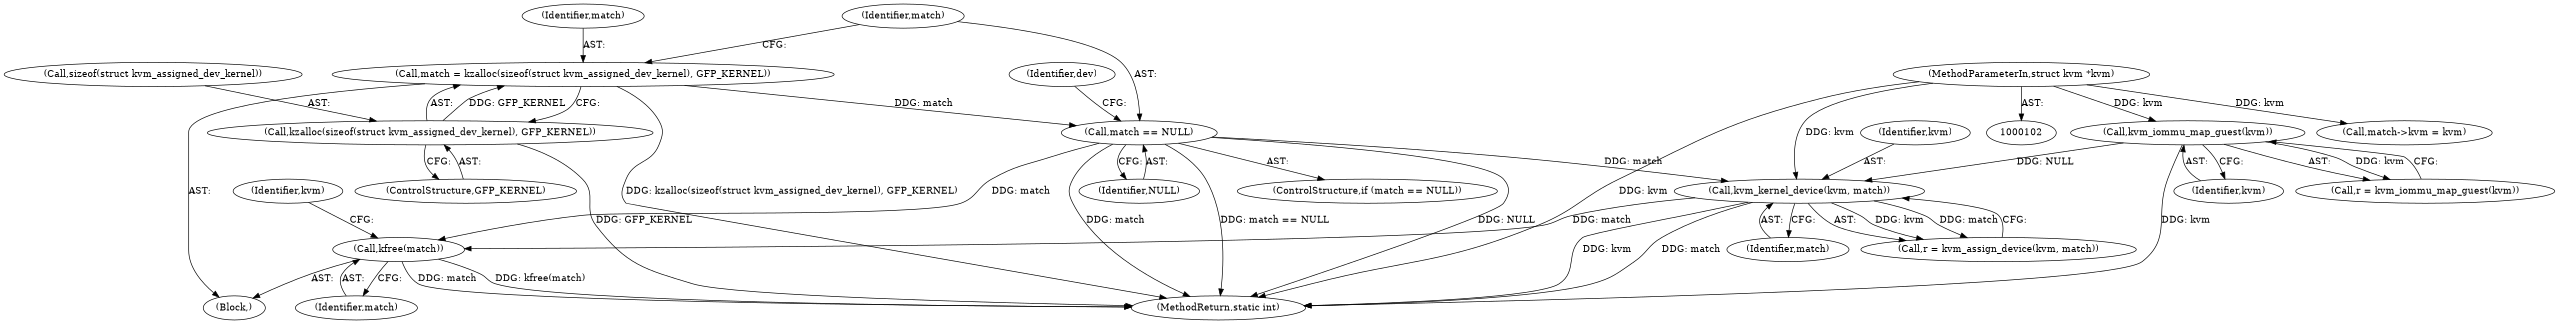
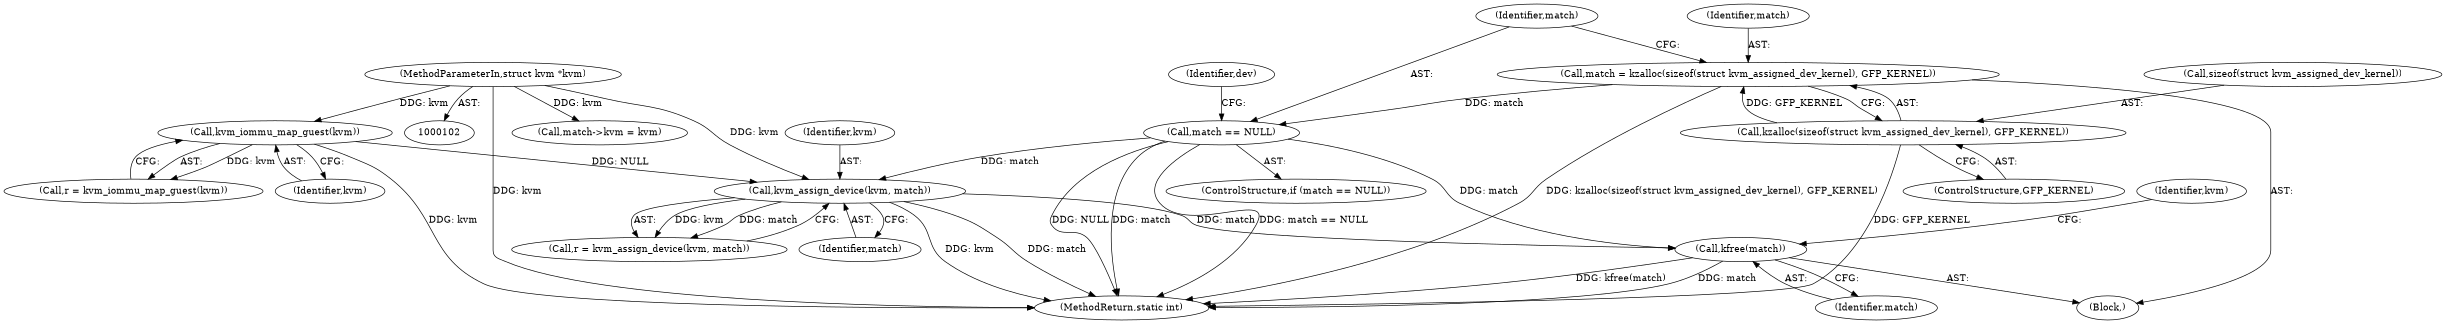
(1139, 191) -> none
(1799, 191) -> (840, 191)
